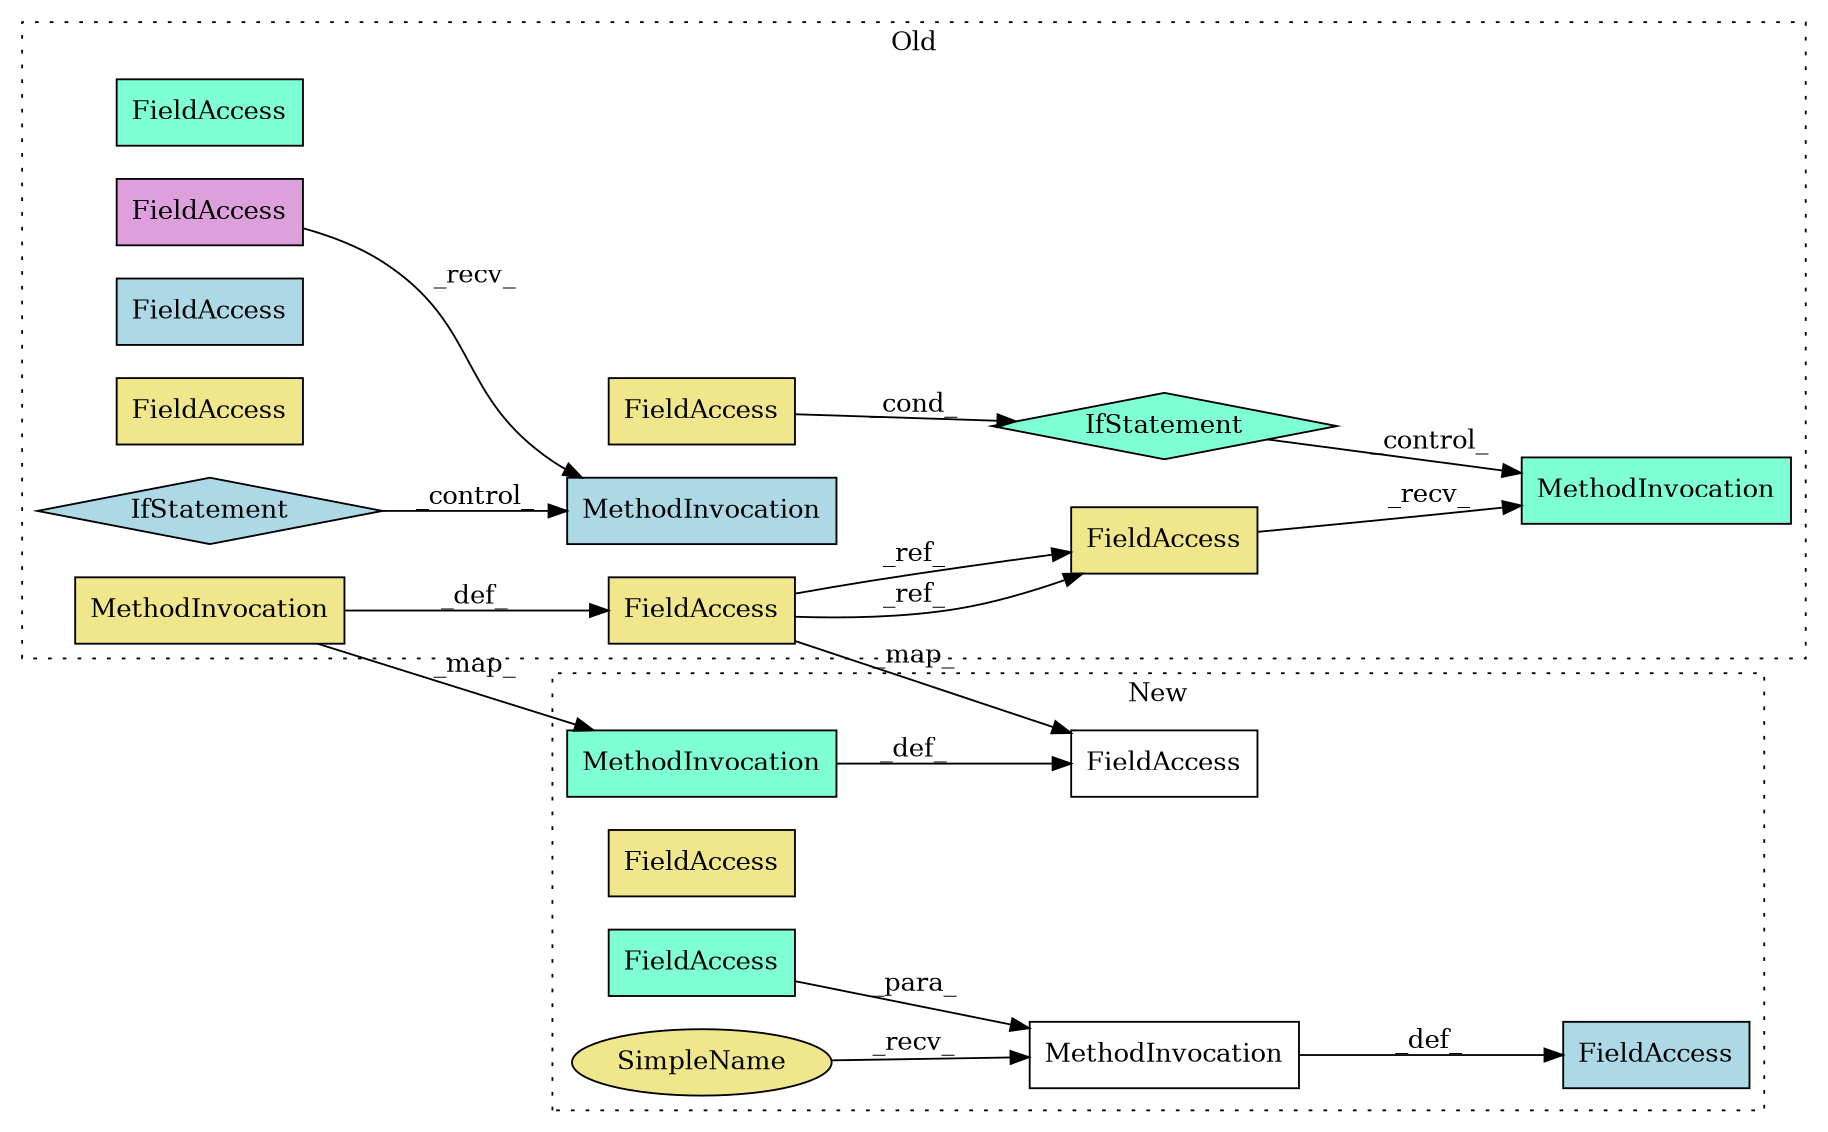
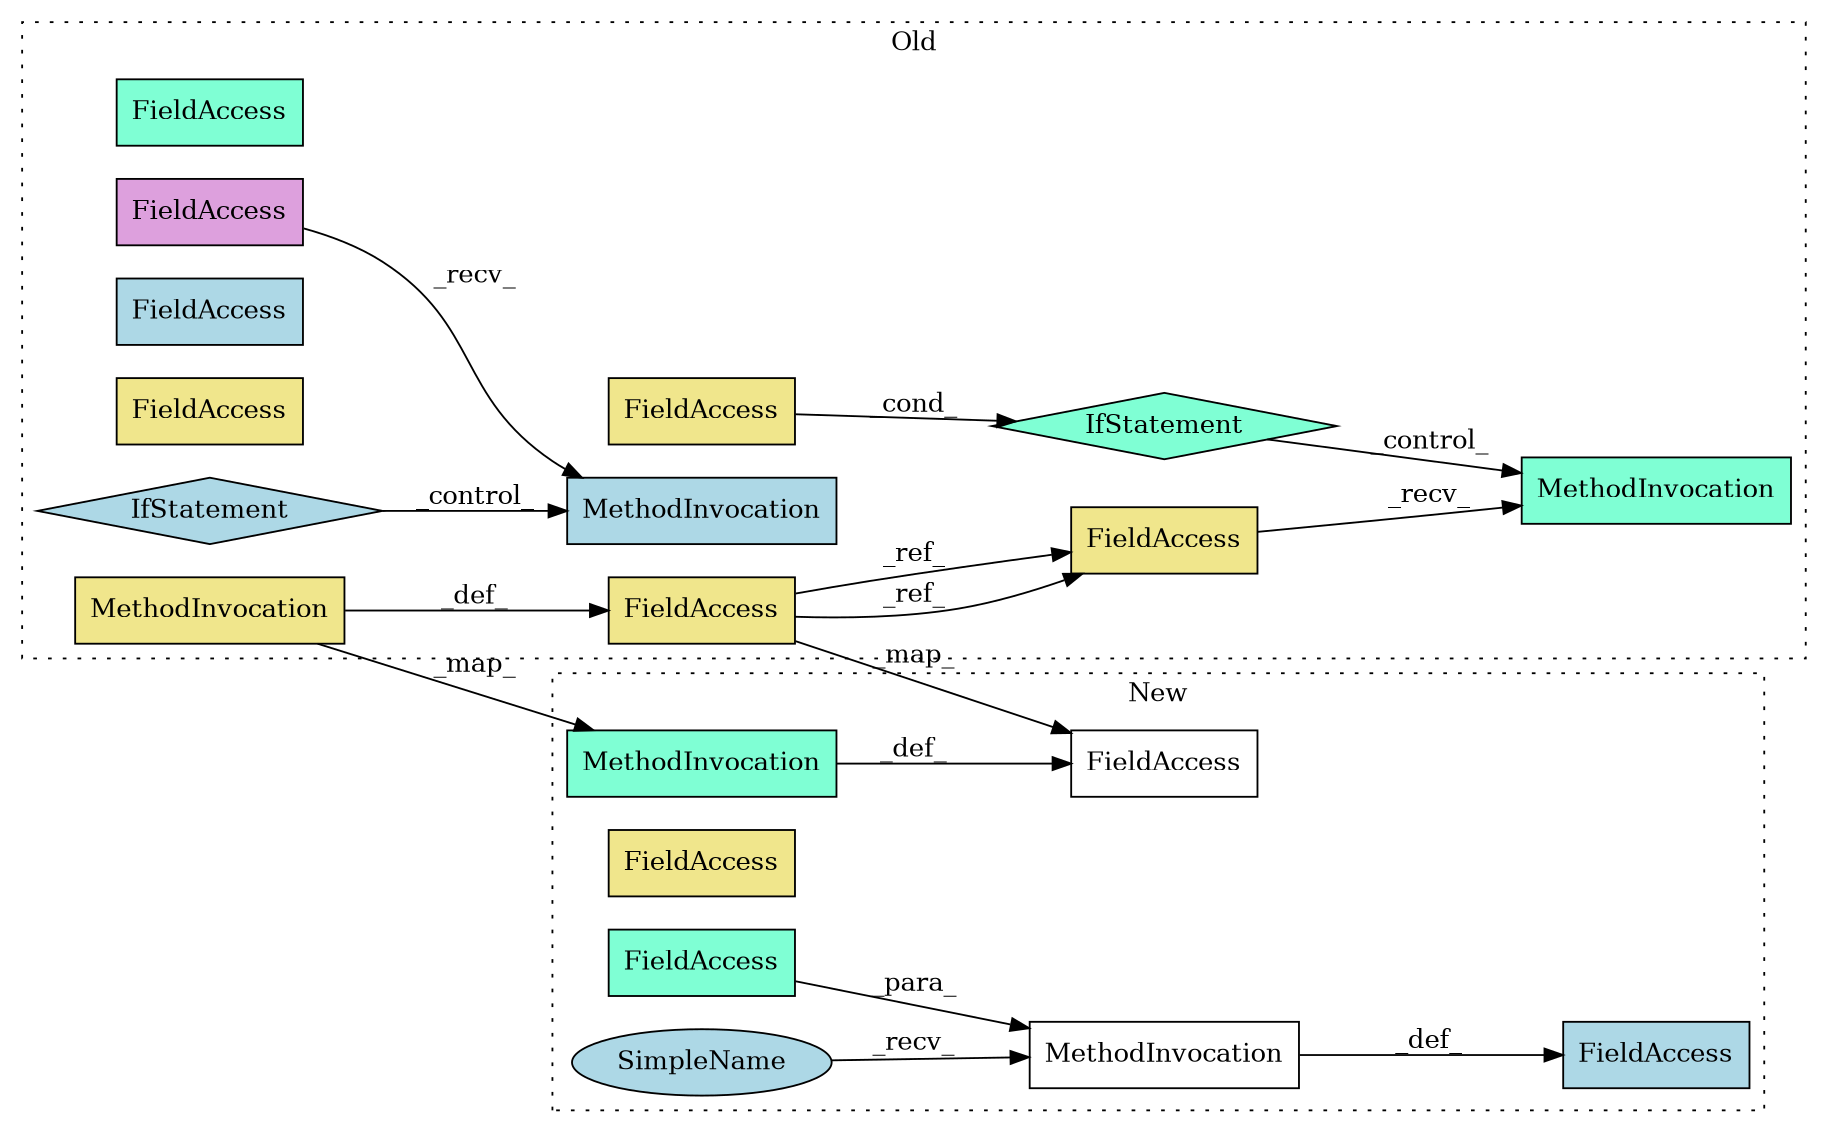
(702, 1062) -> (702, 1062)
